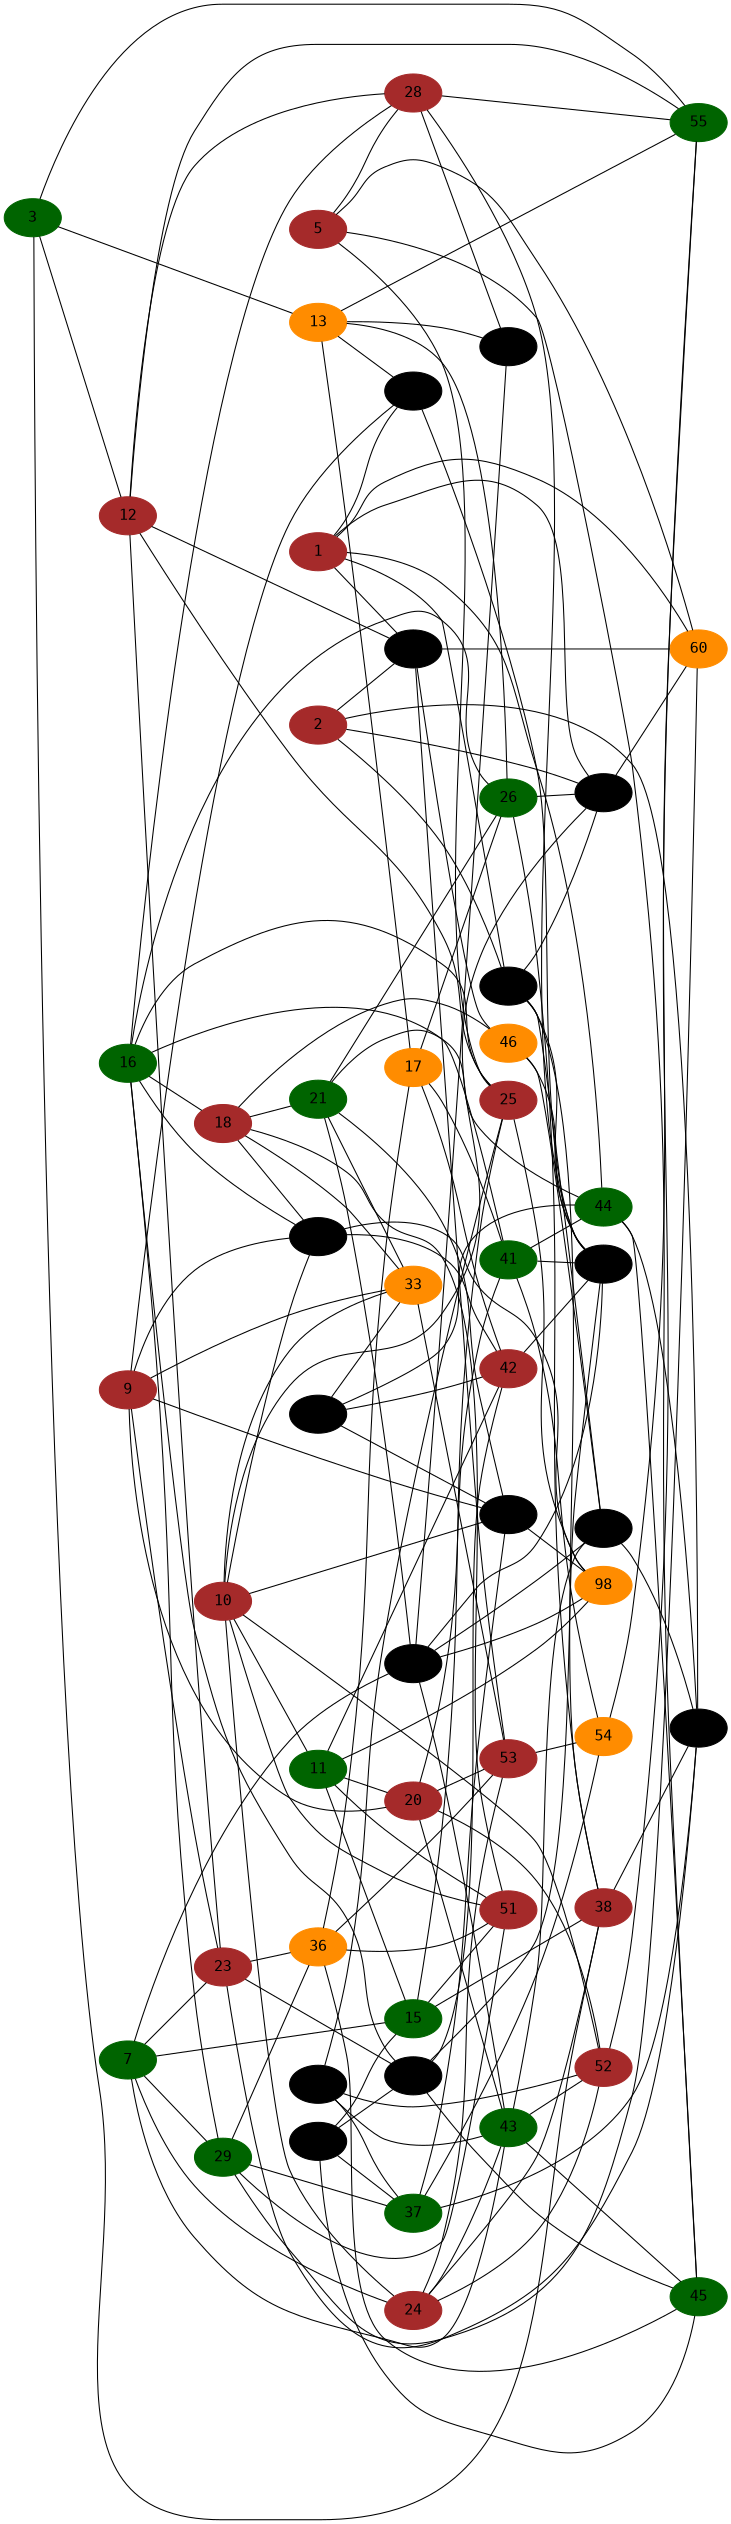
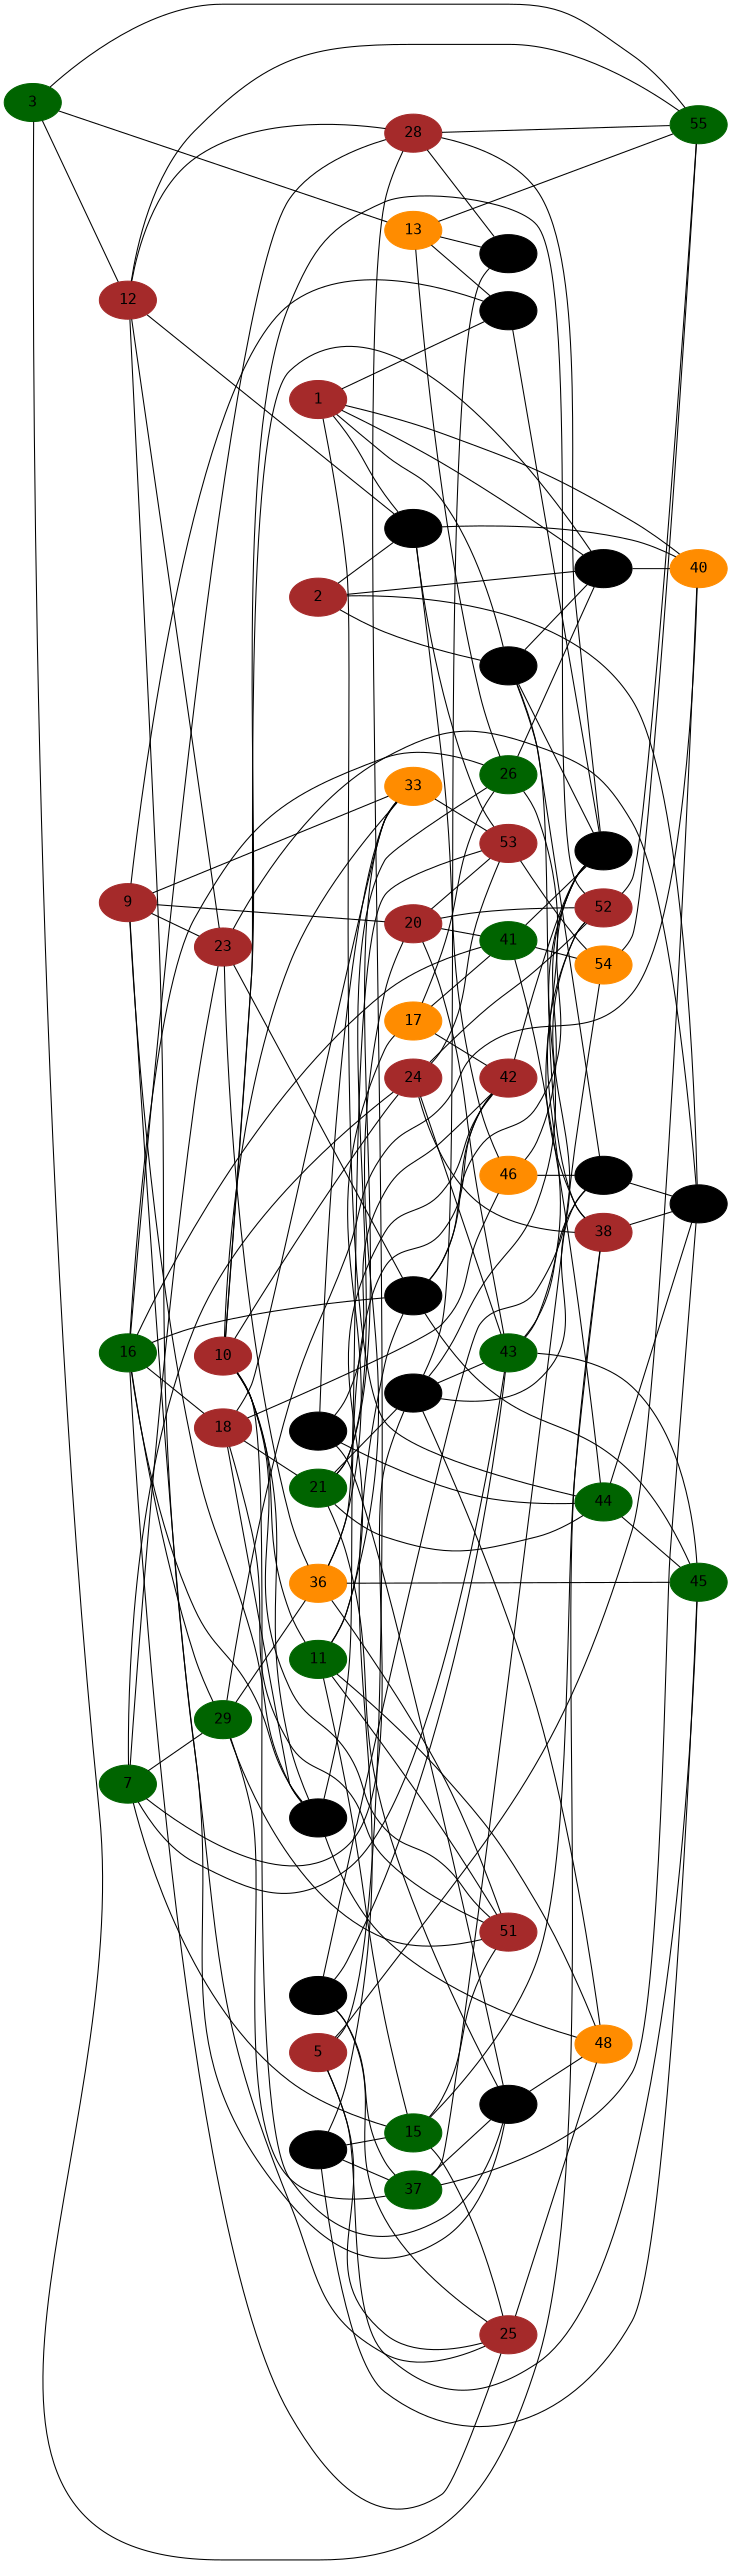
(699, 649) -> (699, 569)
(368, 695) -> none
(604, 1585) -> (604, 2044)
